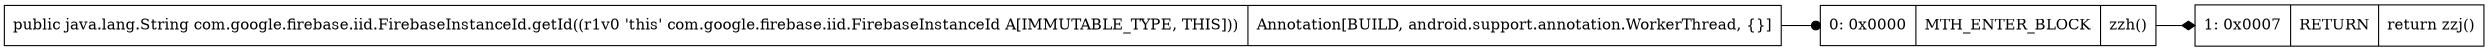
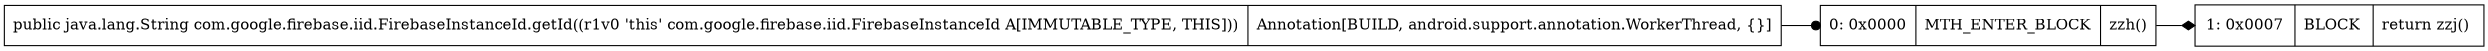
(2335, 25) -> (2332, 25)
